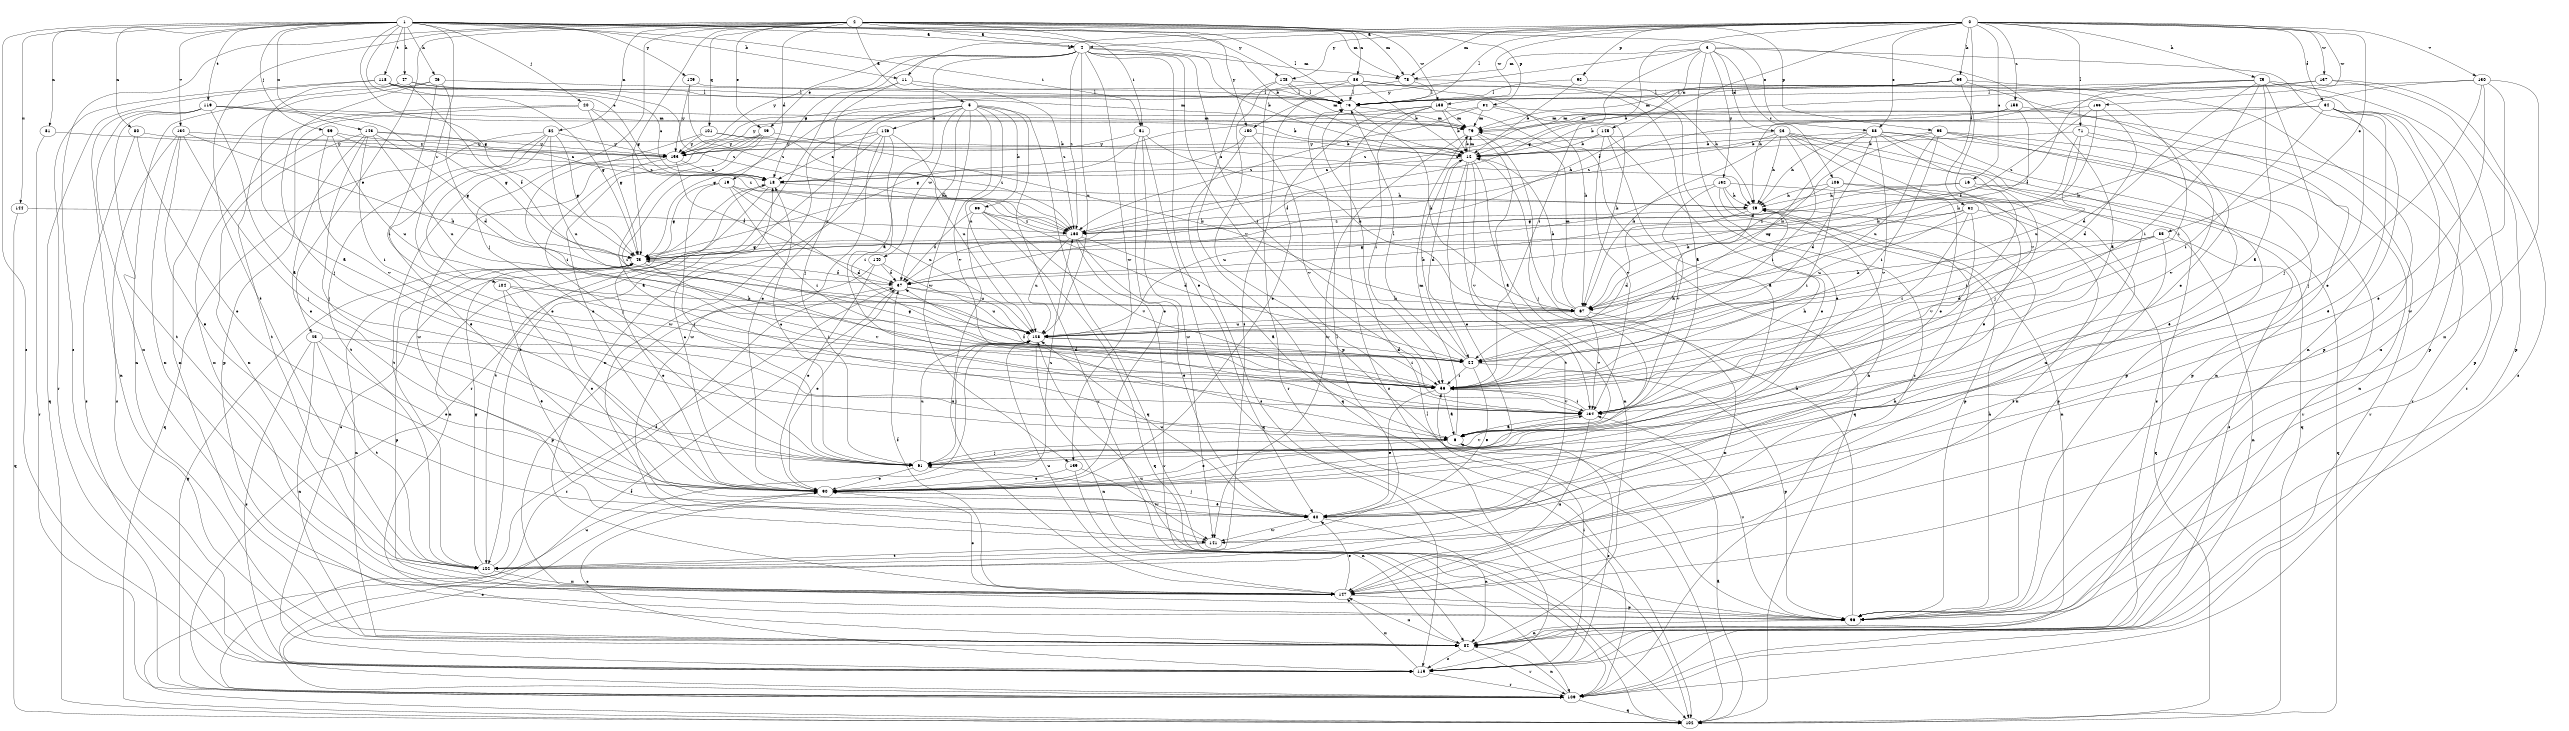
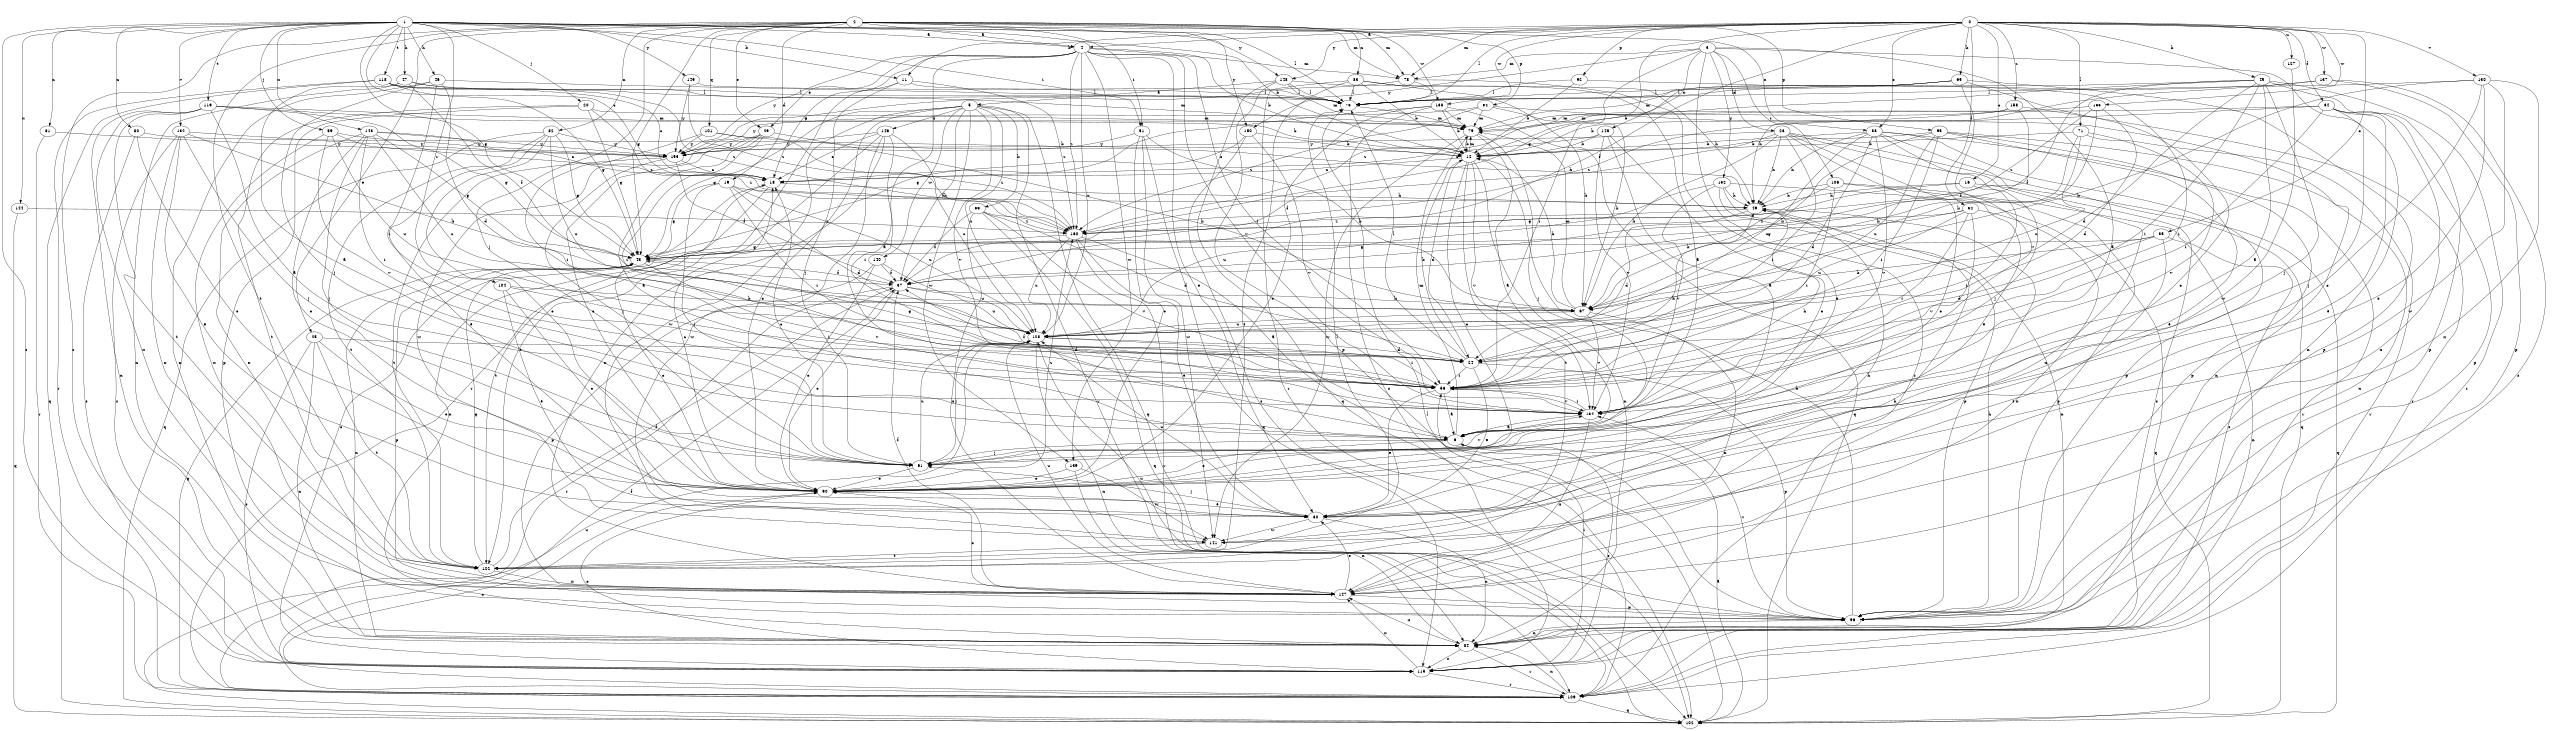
none -> (2292, 64)
(891, 83) -> (1128, 93)
(1440, 239) -> none
(1373, 252) -> none
